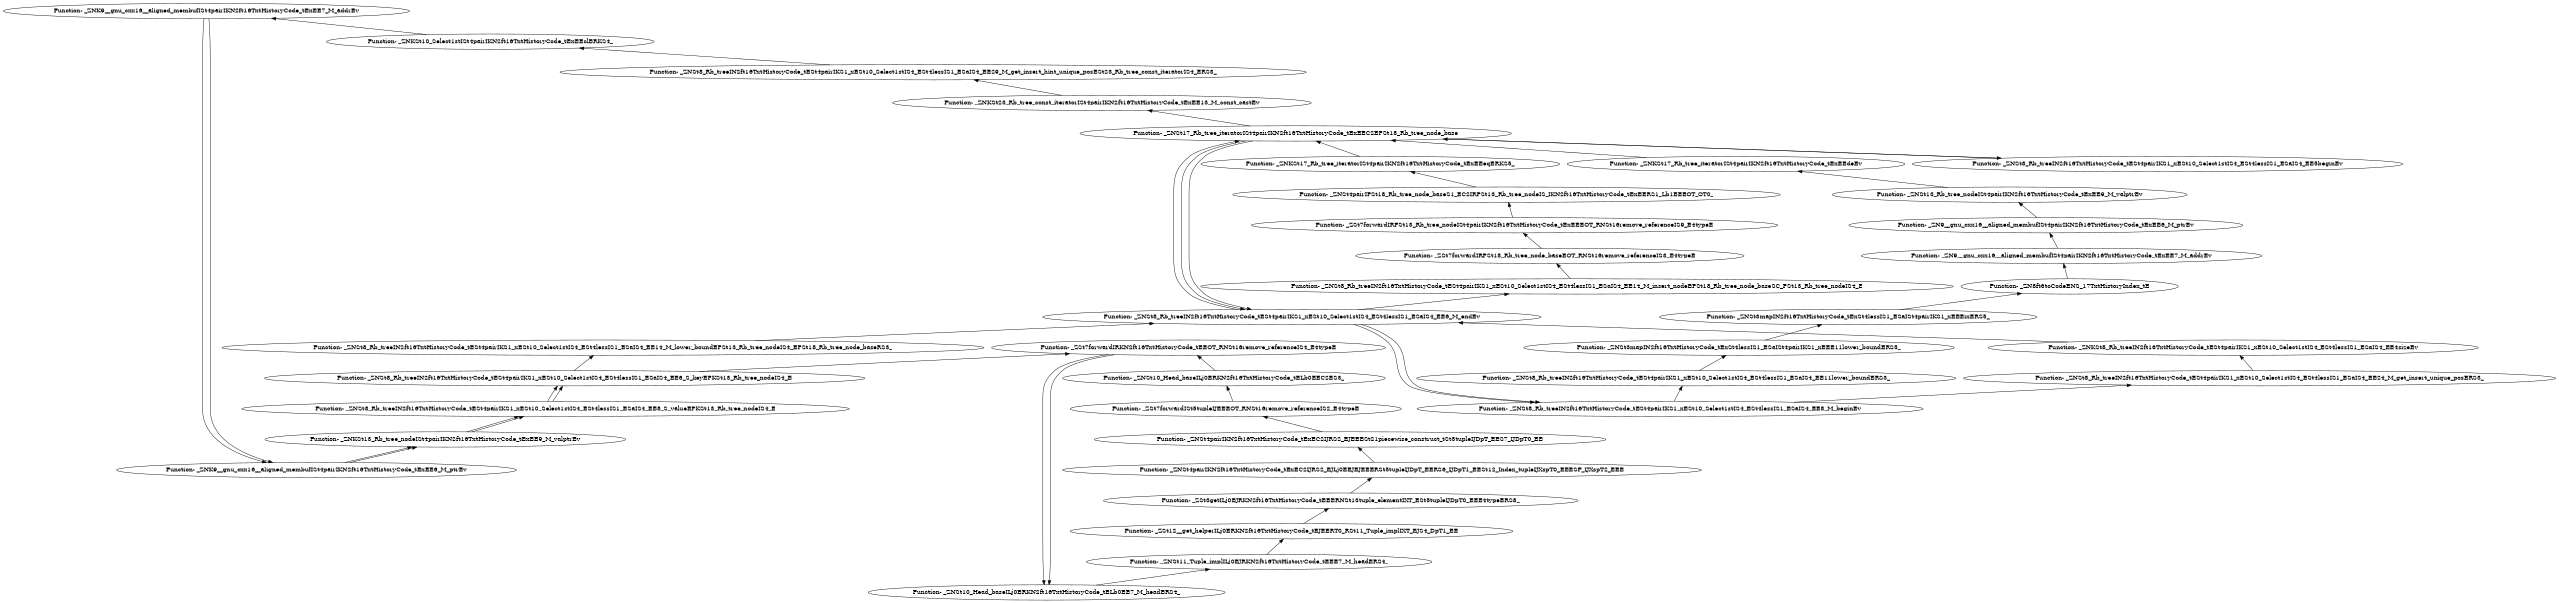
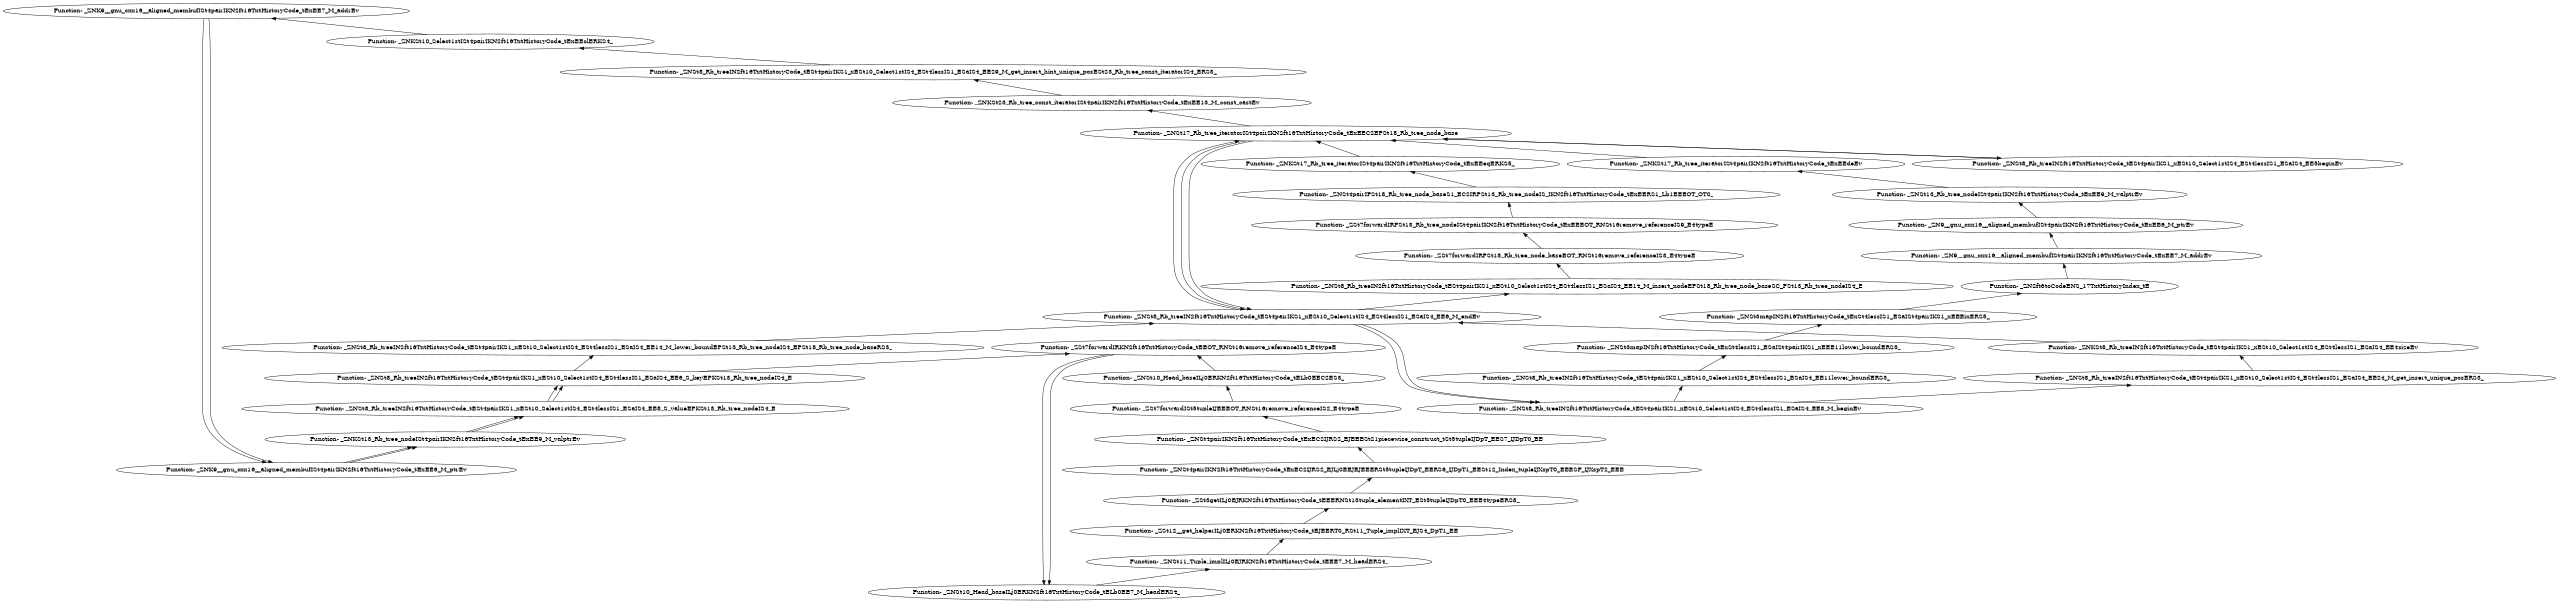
(2070, 286) -> (2070, 286)
